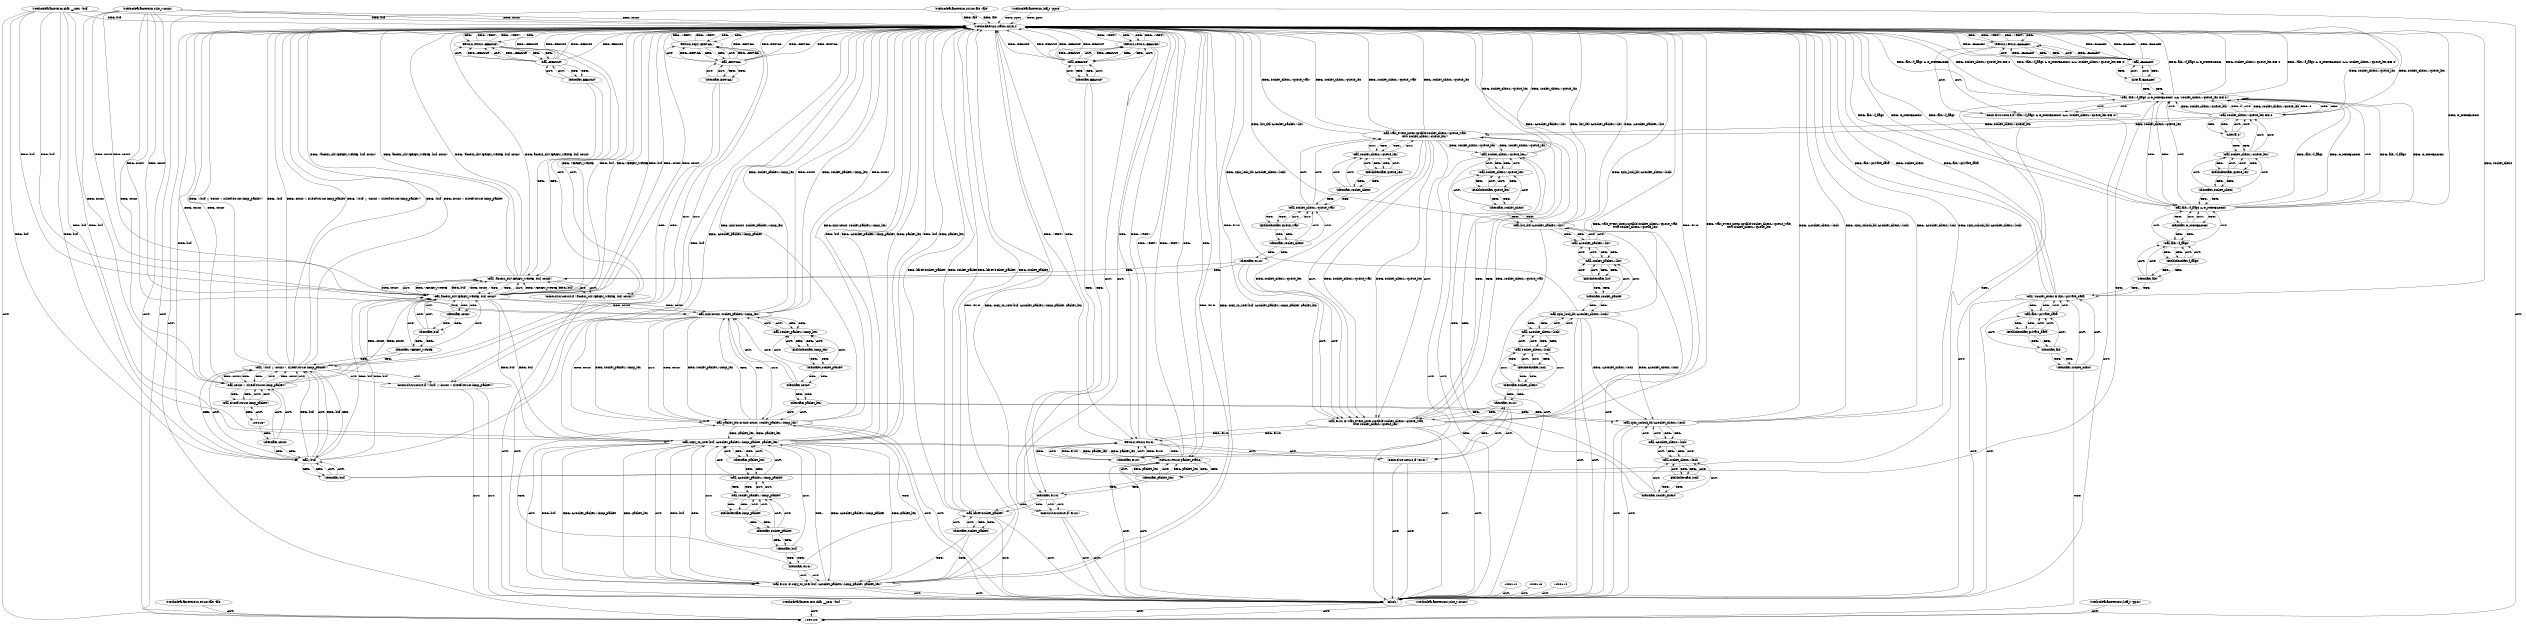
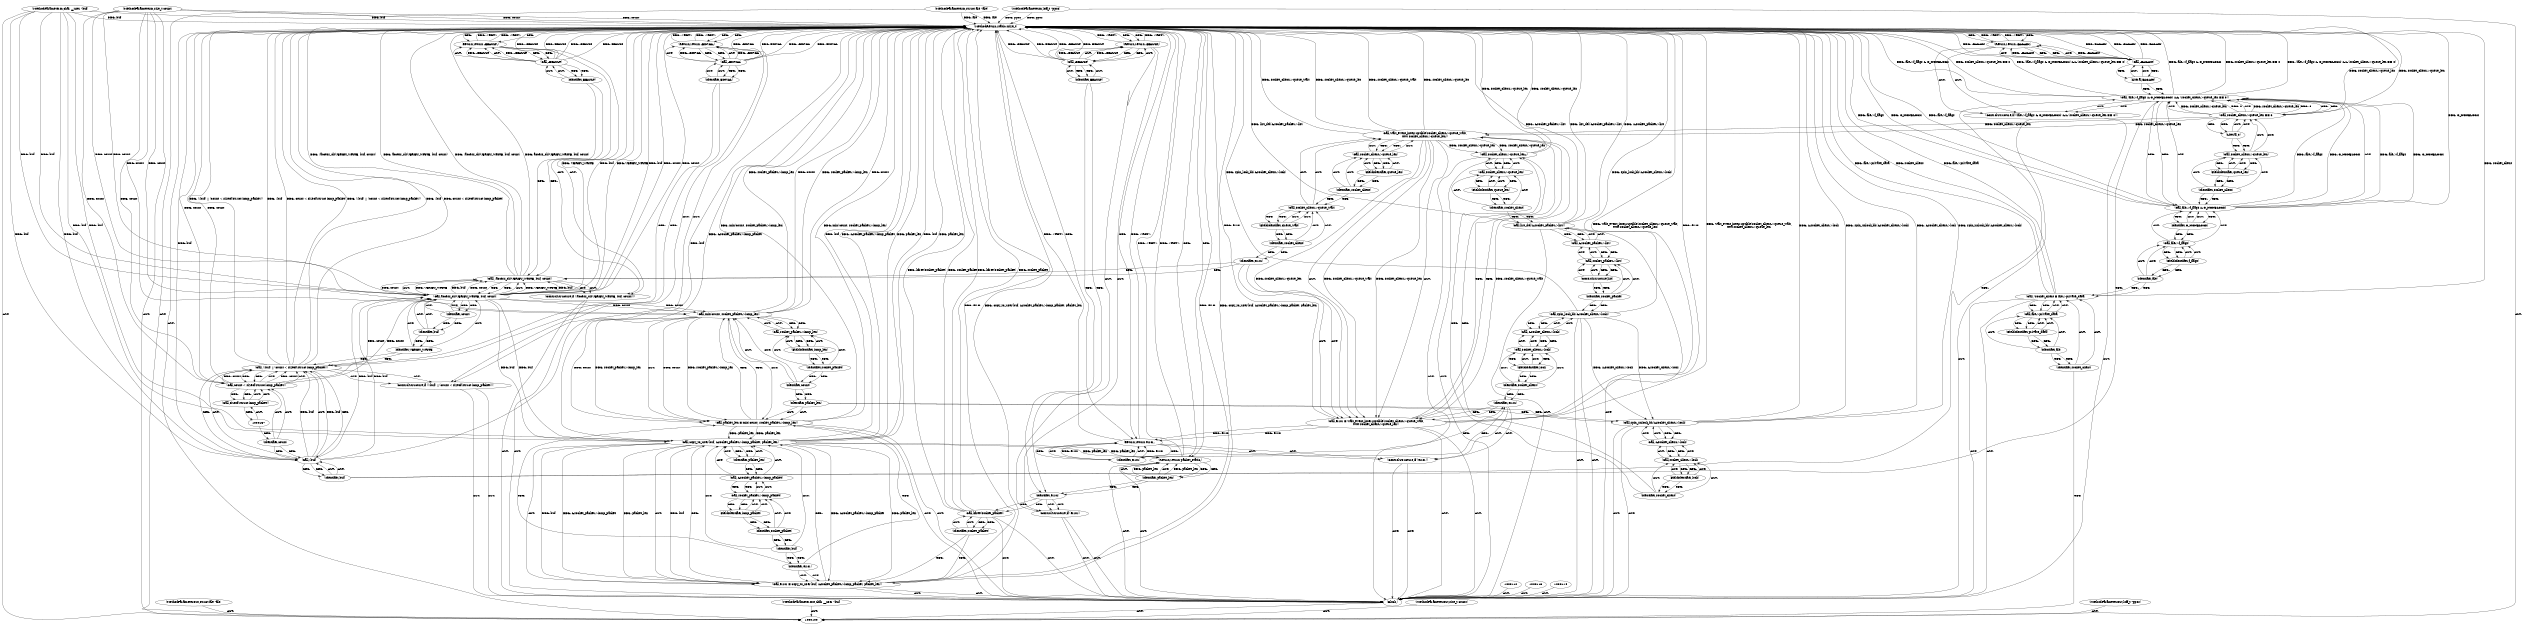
(697, 44) -> (697, 44)
(1597, 279) -> (1597, 279)
